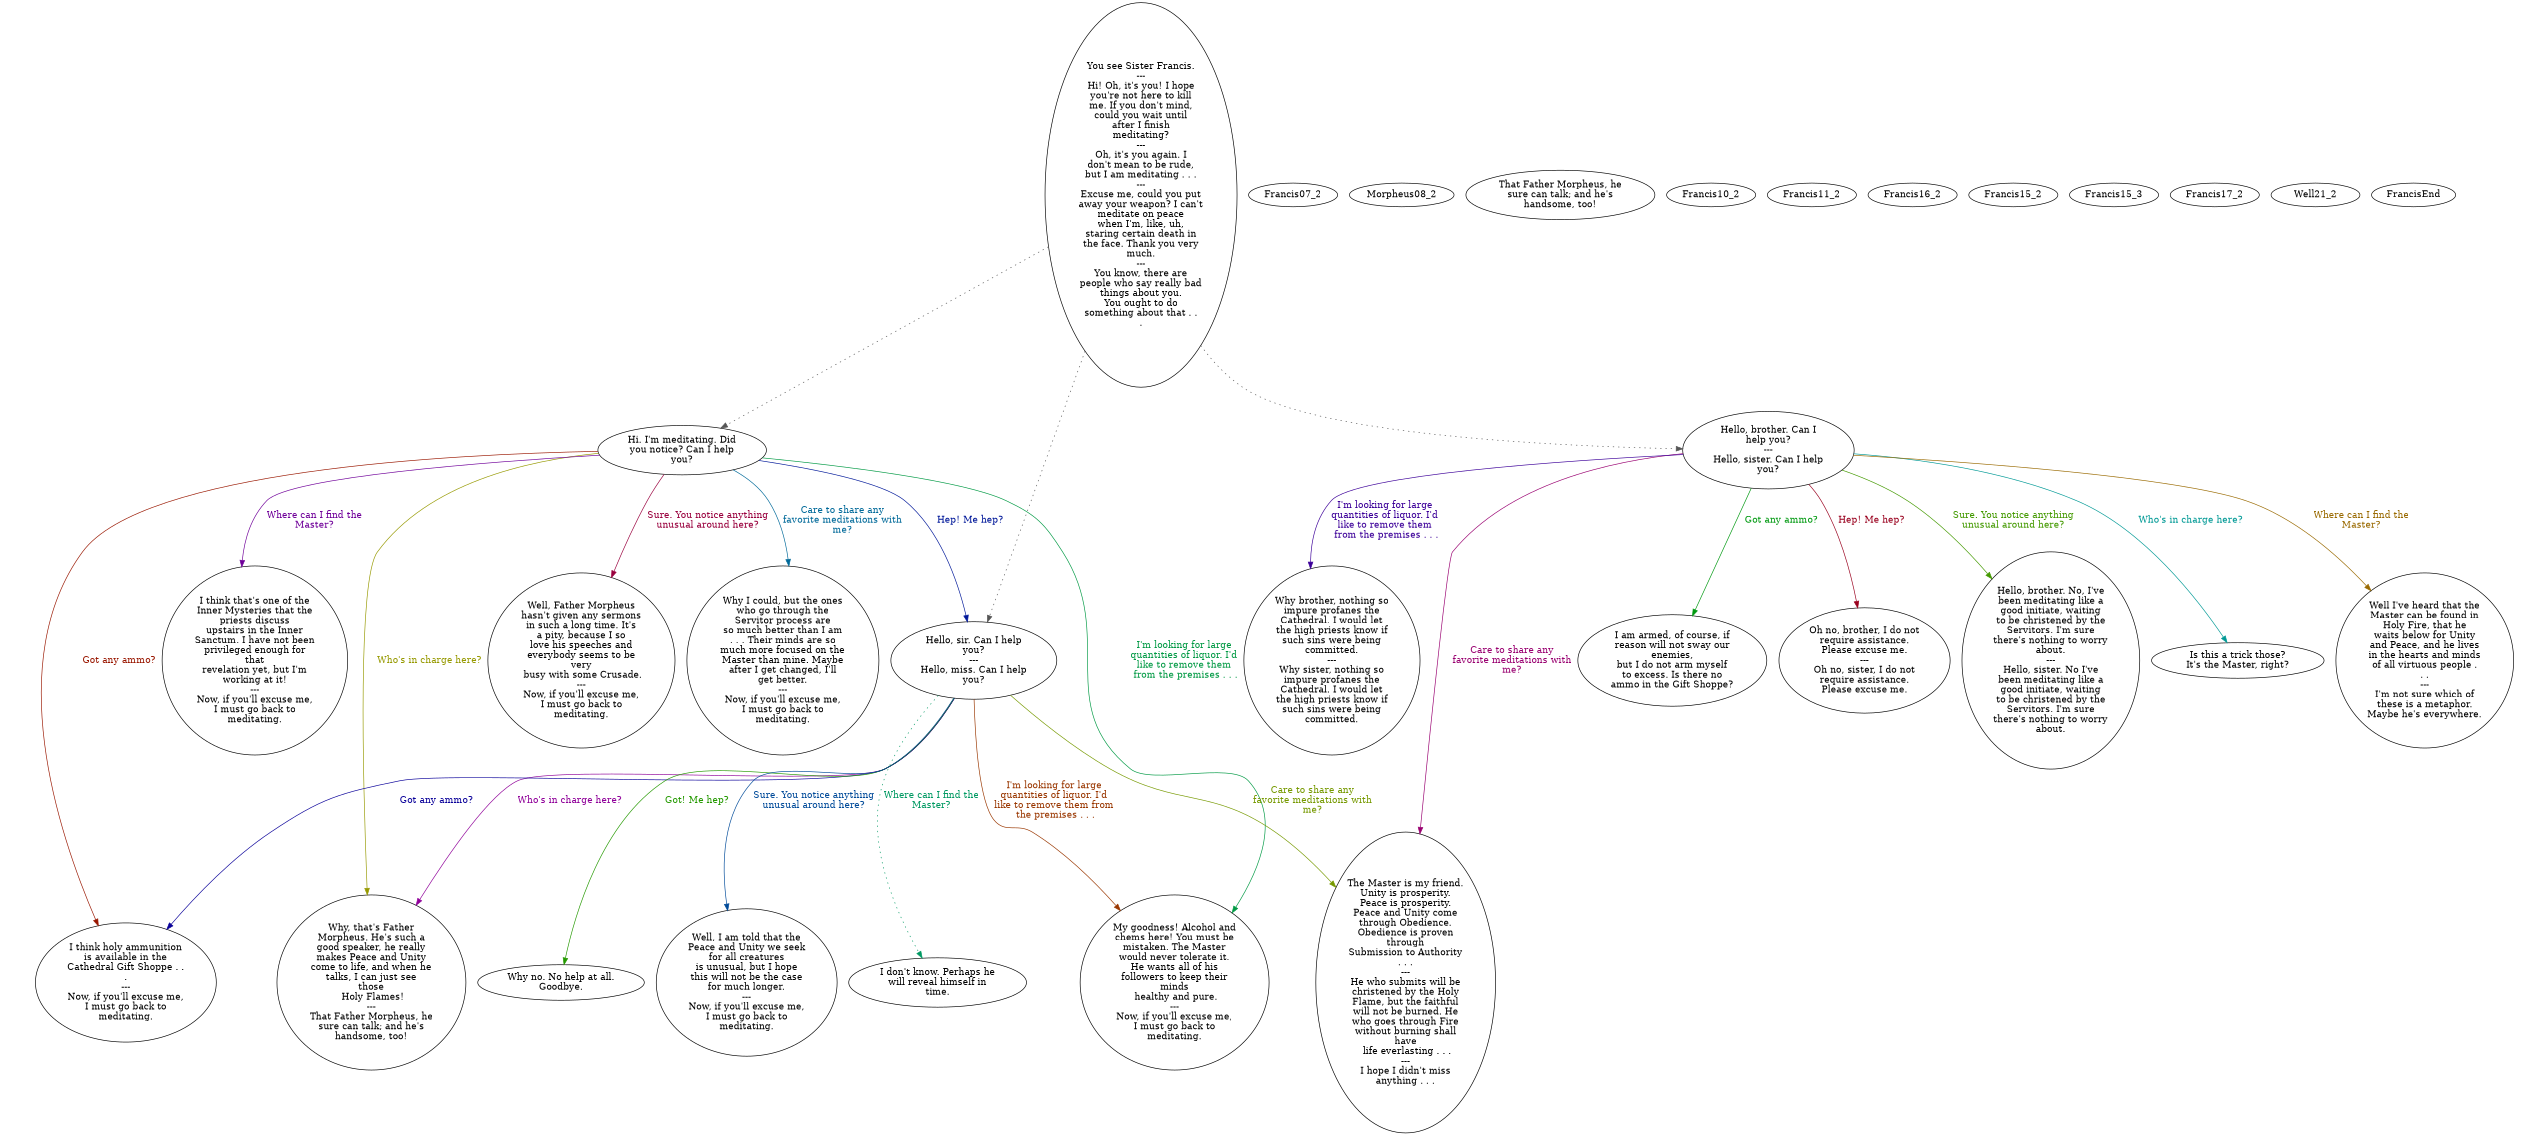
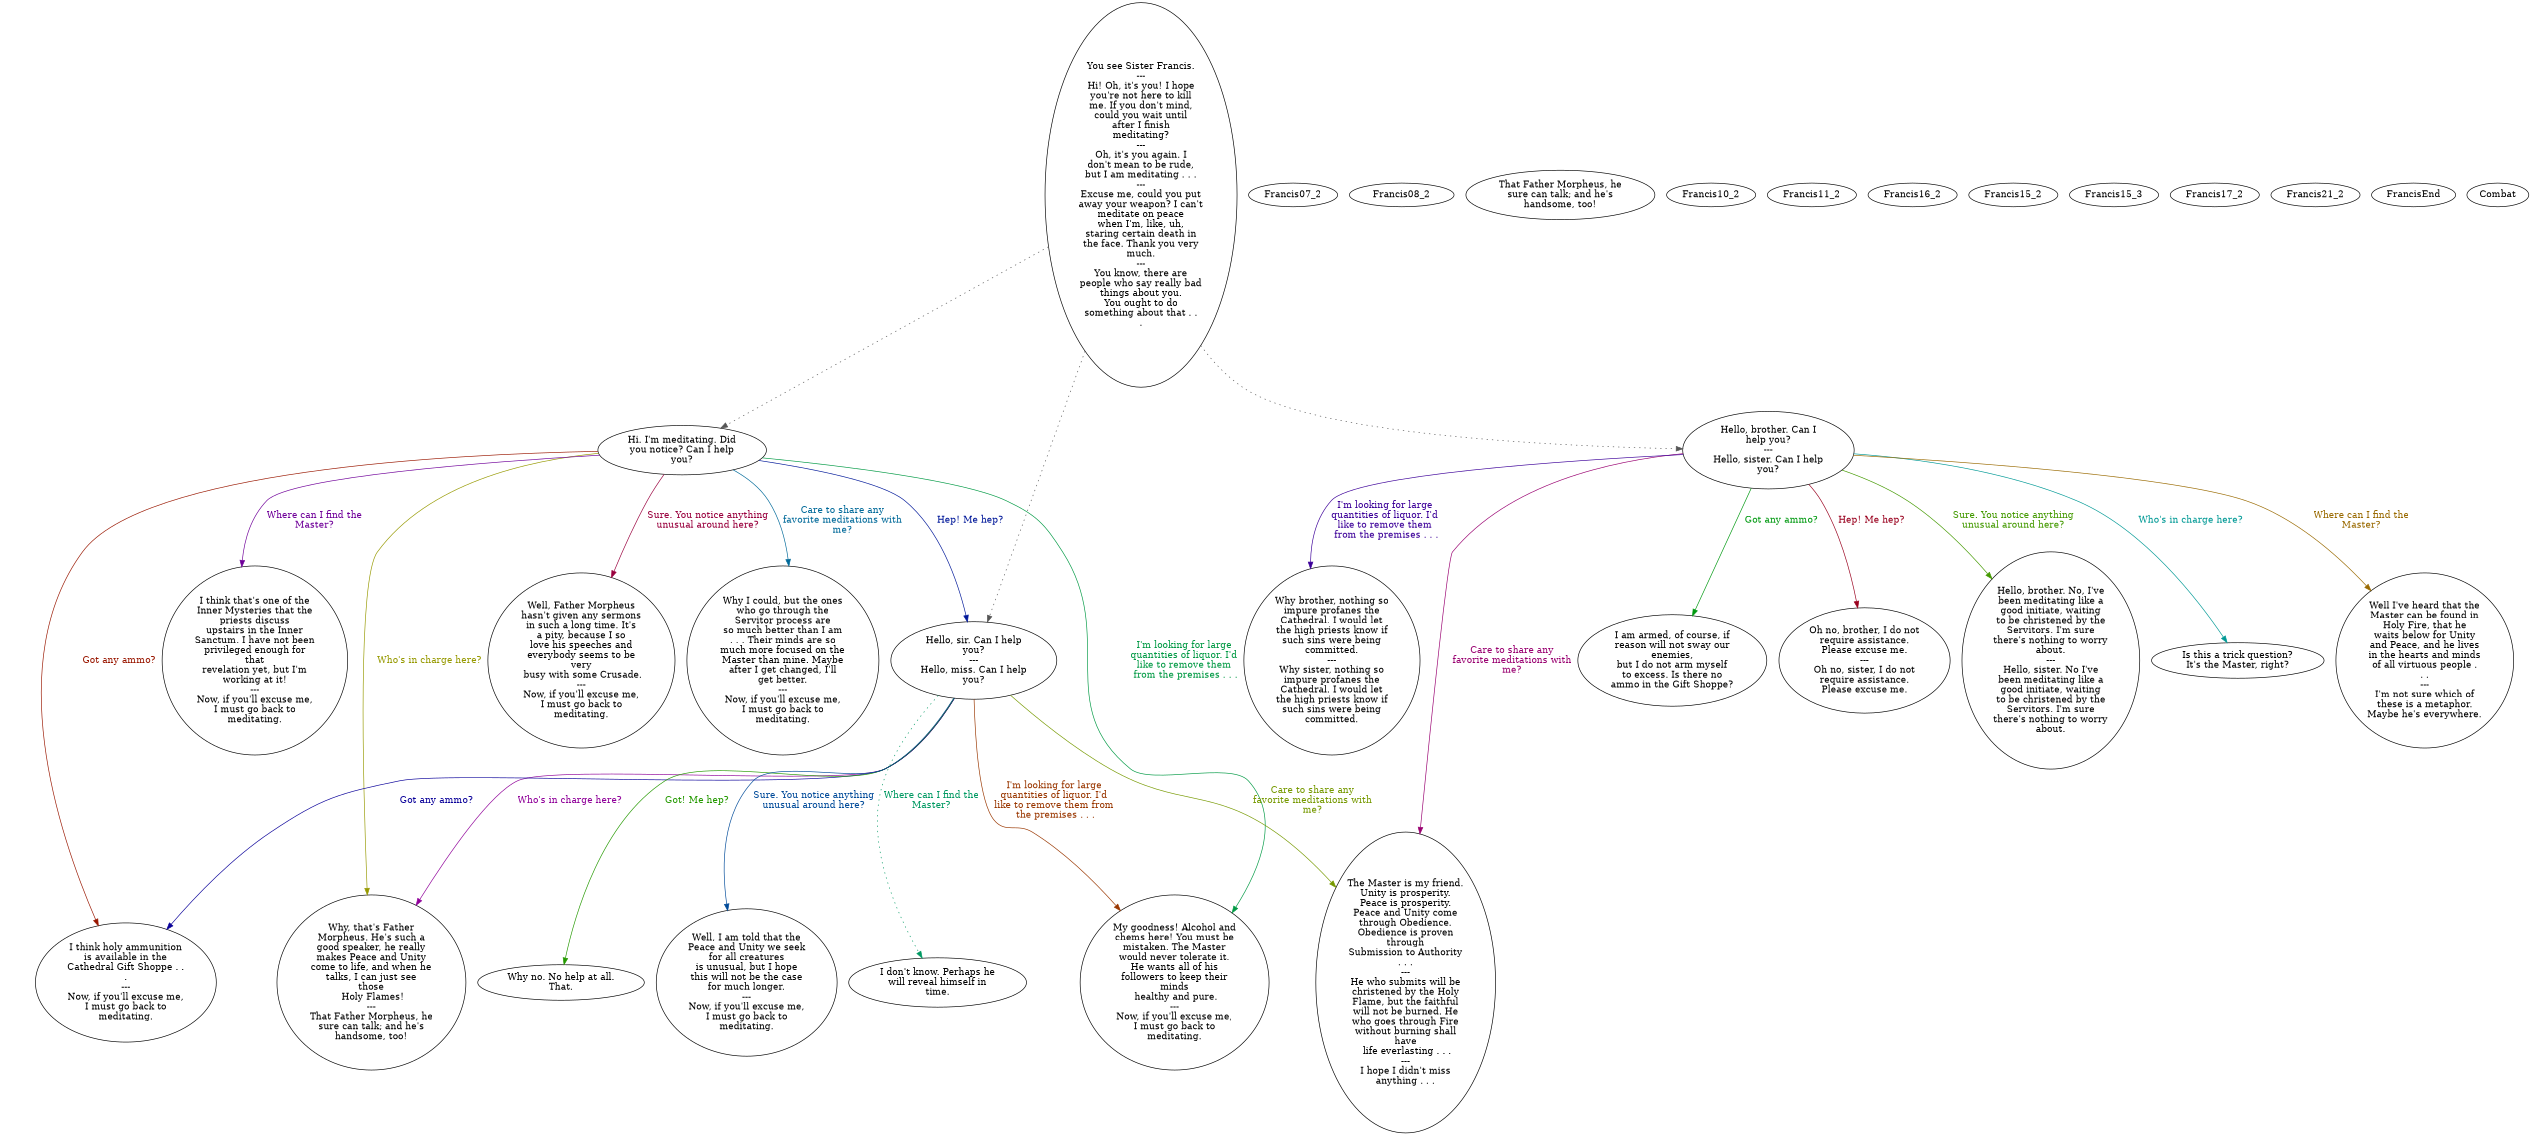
(1402, 195) -> (1402, 195)
(2315, 195) -> (2315, 195)
none -> (2498, 195)
(2238, 660) -> (2238, 660)
(561, 982) -> (561, 982)
